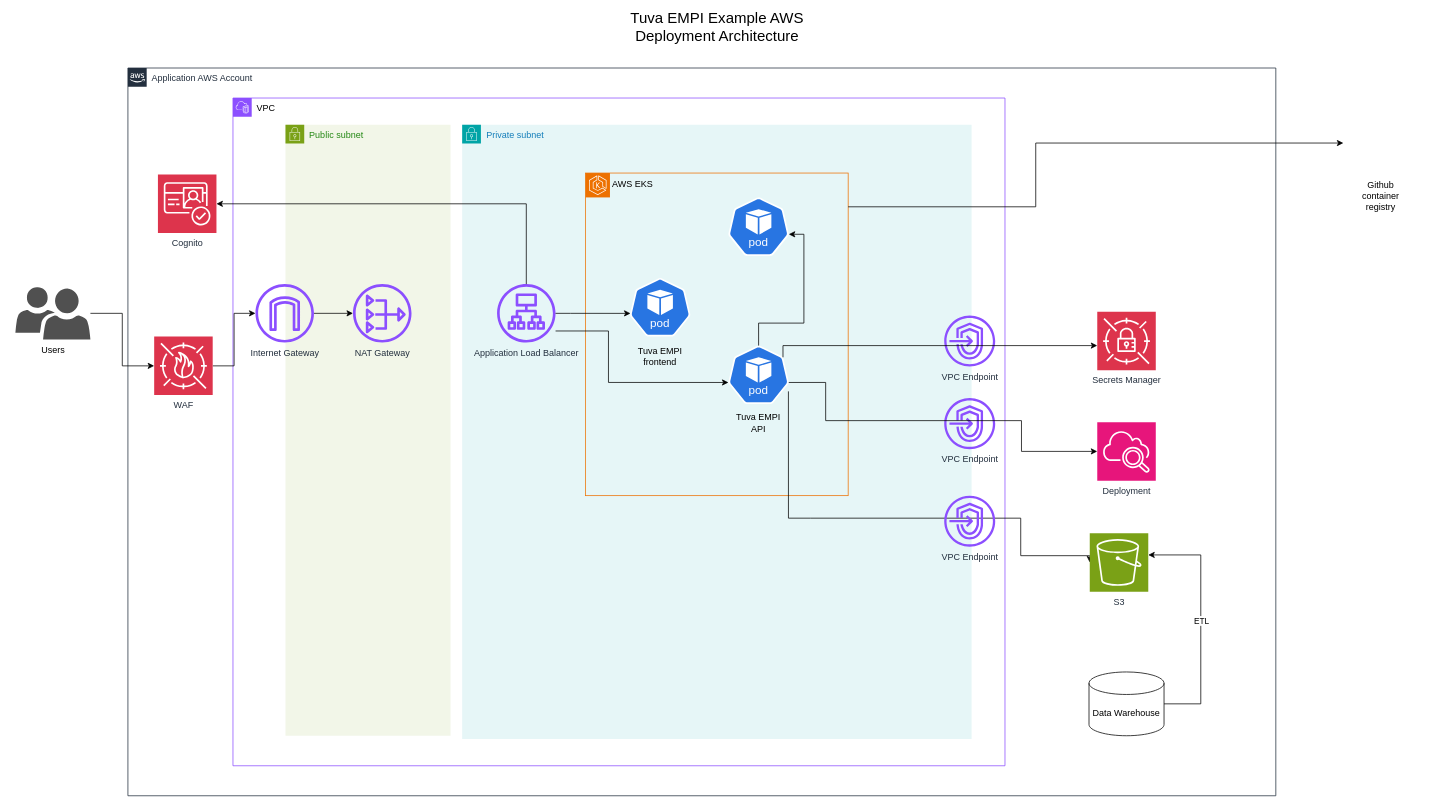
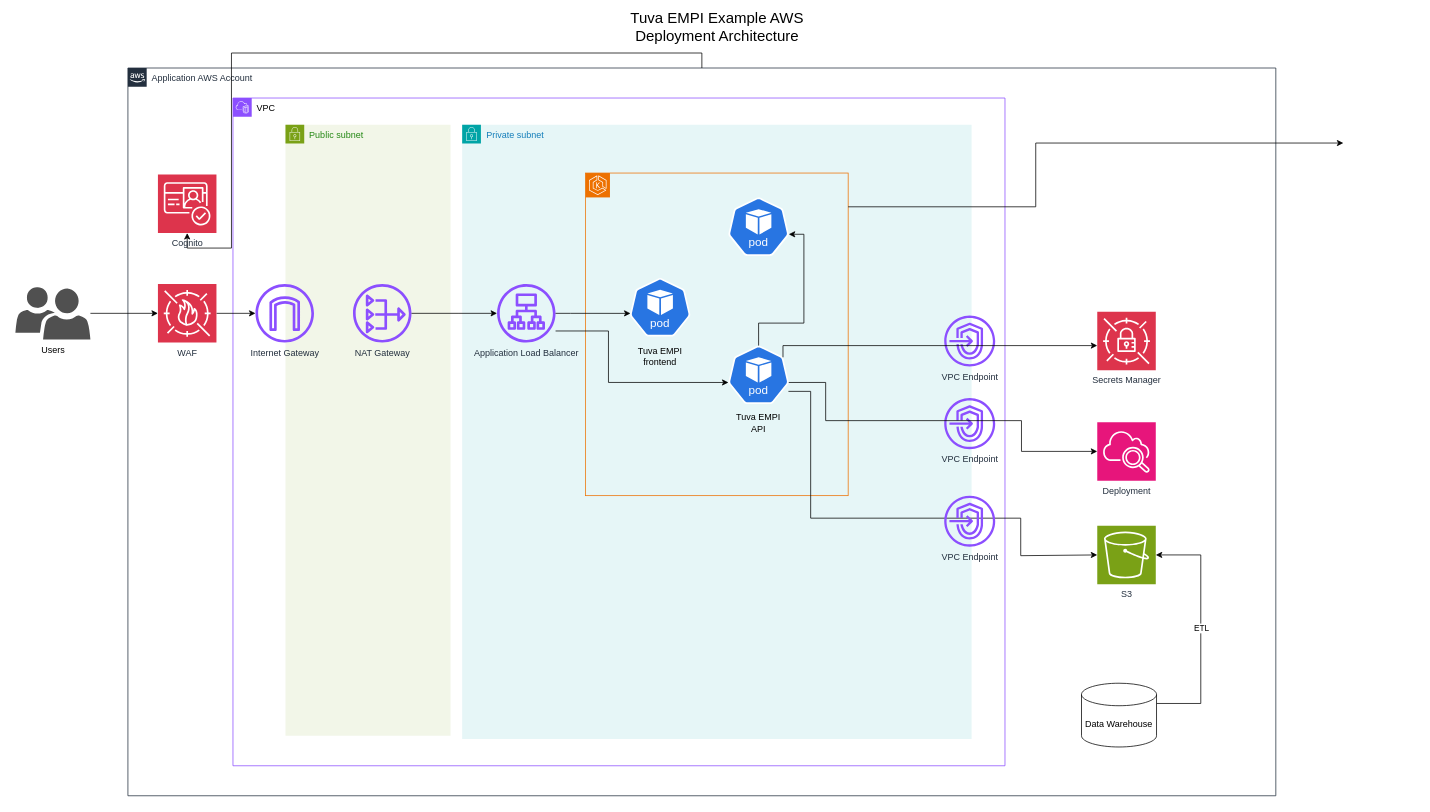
(632, 184) -> none
(1380, 196) -> none
(414, 204) -> (231, 151)
(331, 313) -> none
none -> (452, 313)
(183, 366) -> (187, 313)
(1119, 562) -> (1126, 555)
(1126, 704) -> (1119, 715)
